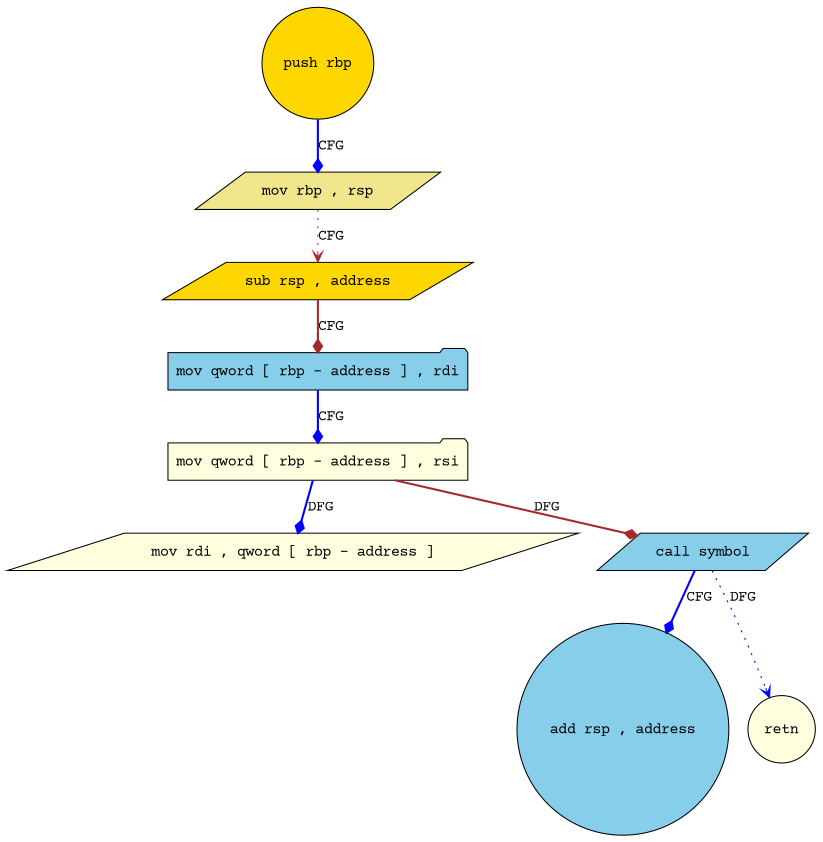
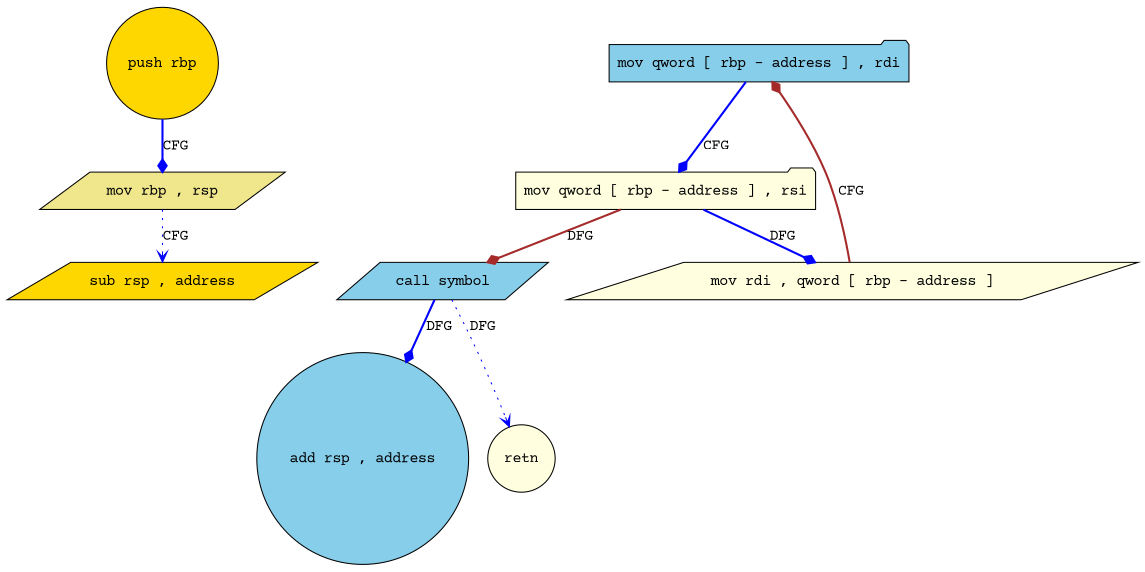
(318, 231) -> (162, 231)
(318, 320) -> (826, 173)
(699, 597) -> (439, 326)
